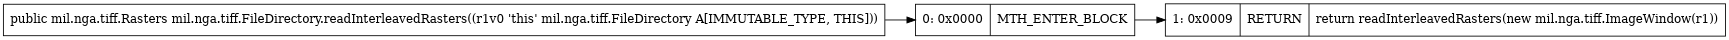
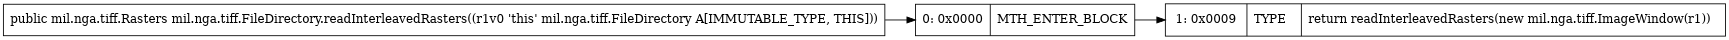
(1275, 20) -> (1270, 20)
